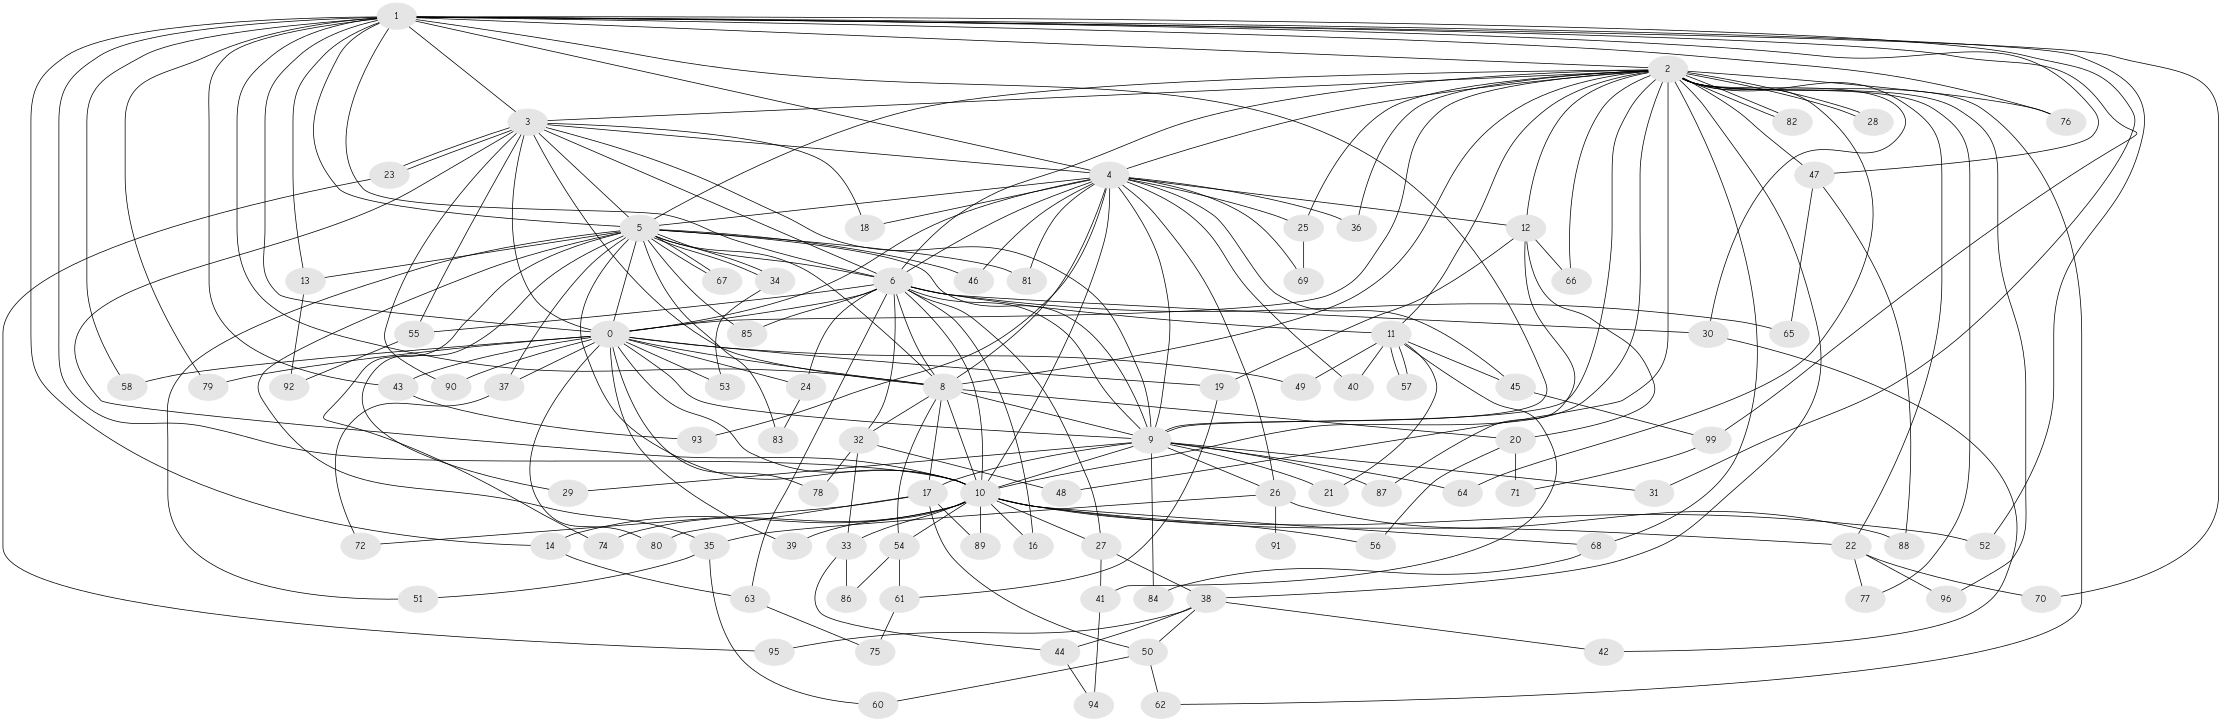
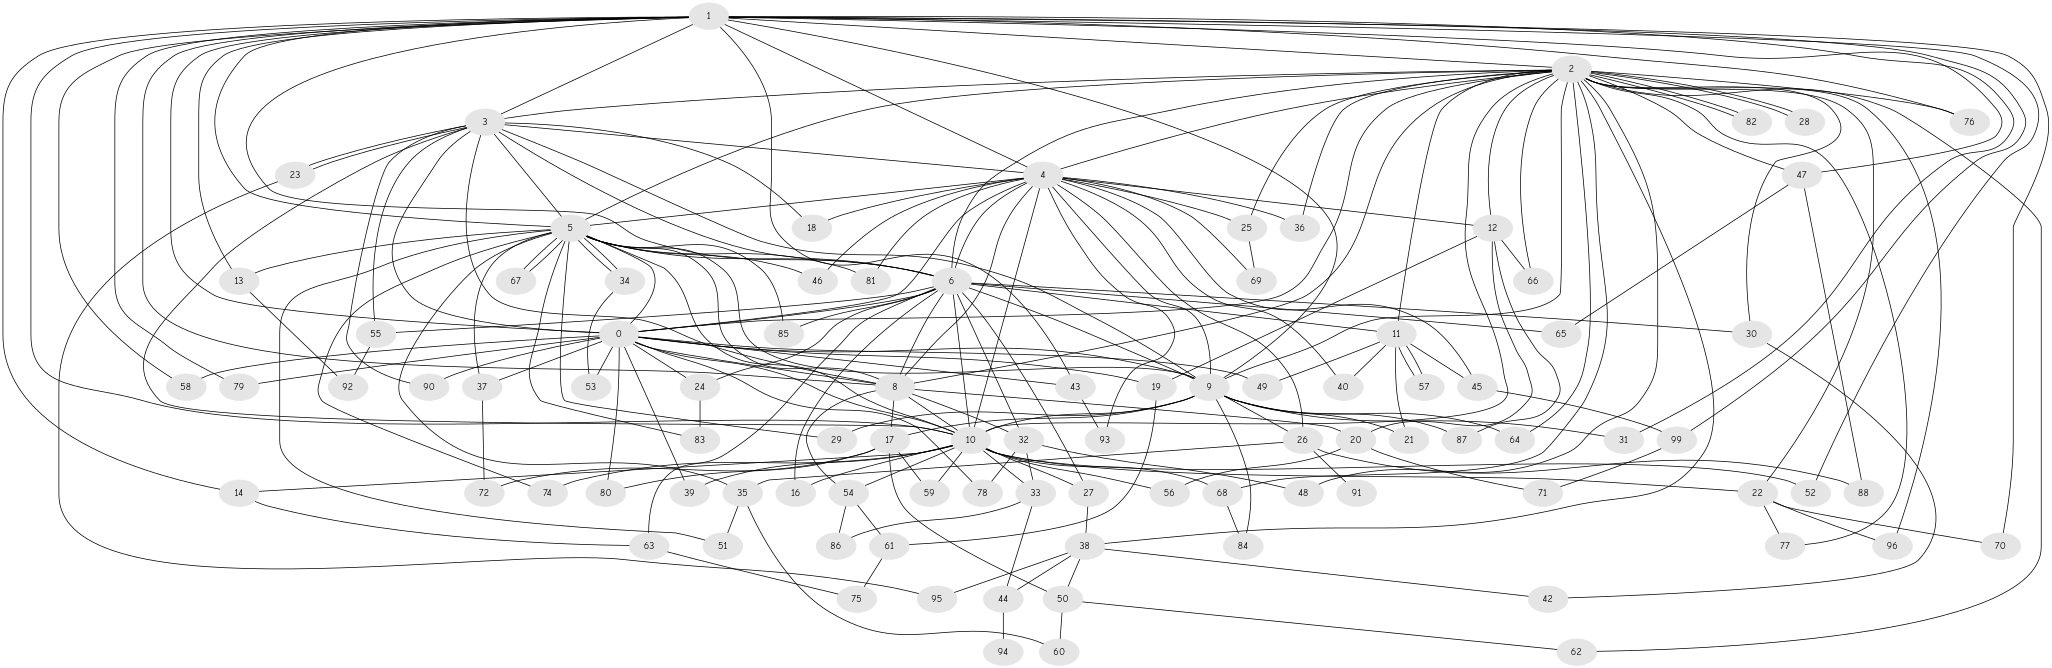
(1047, 414) -> none
(981, 546) -> (930, 493)
(1100, 599) -> none
